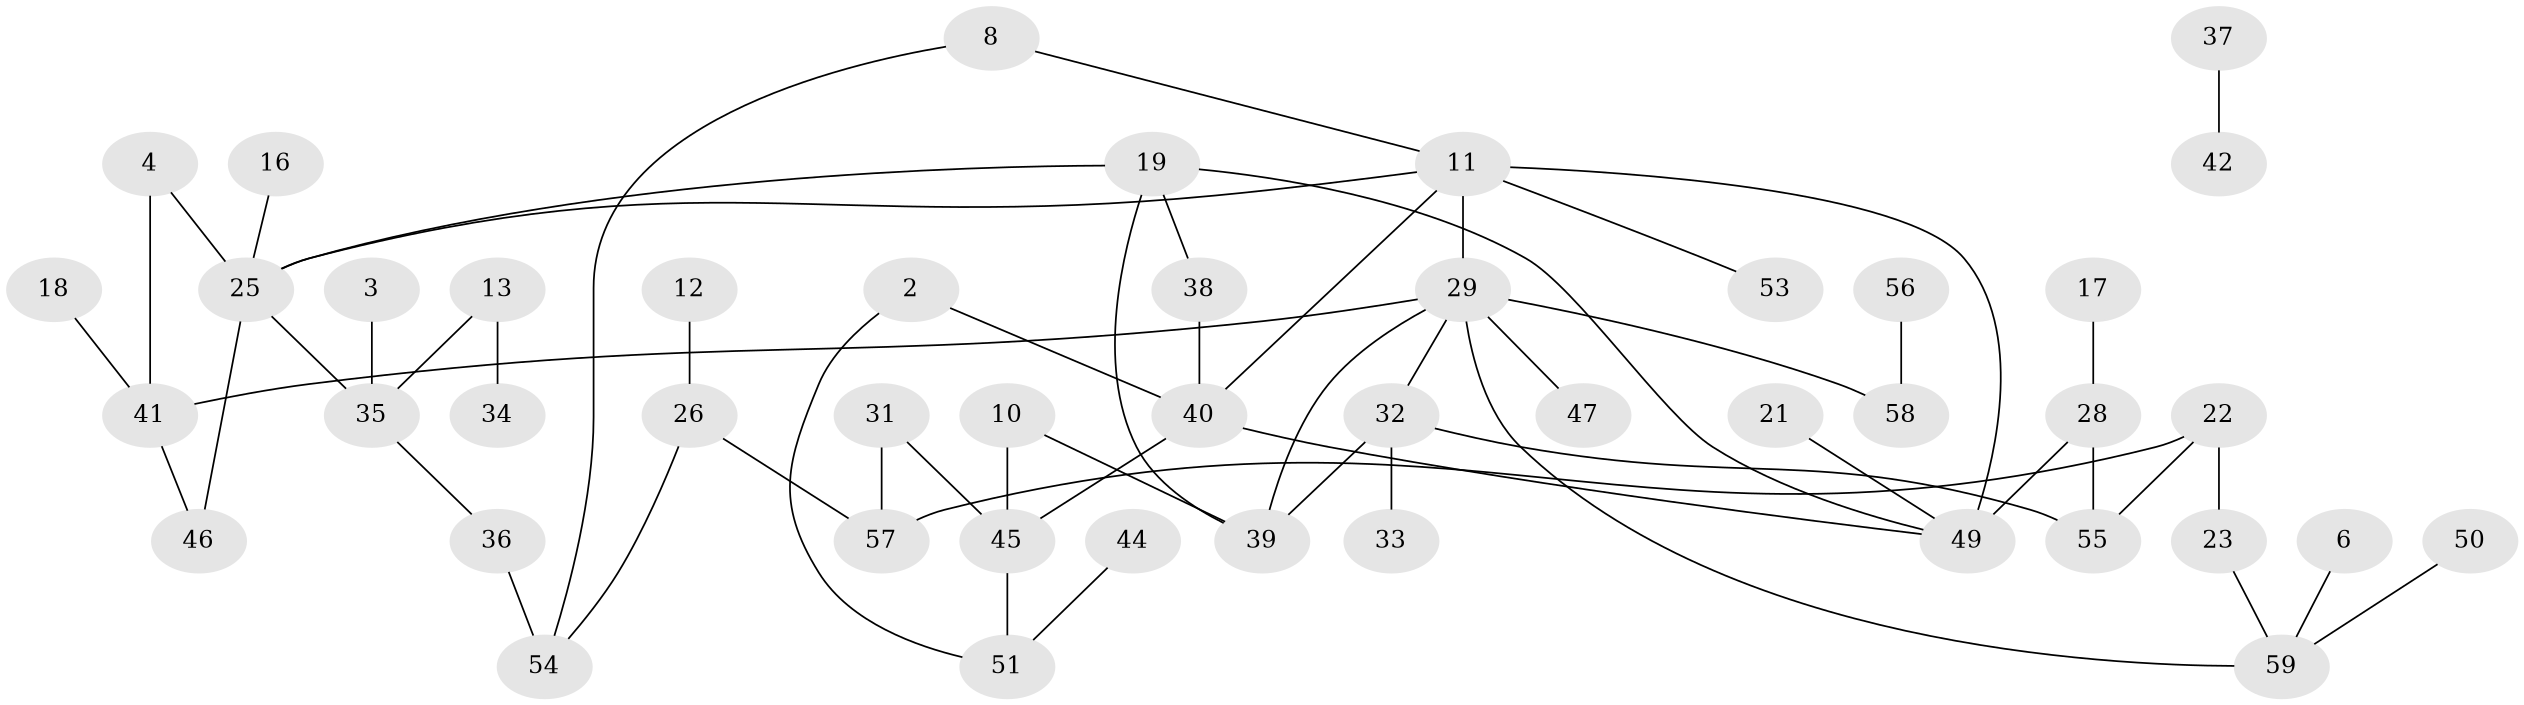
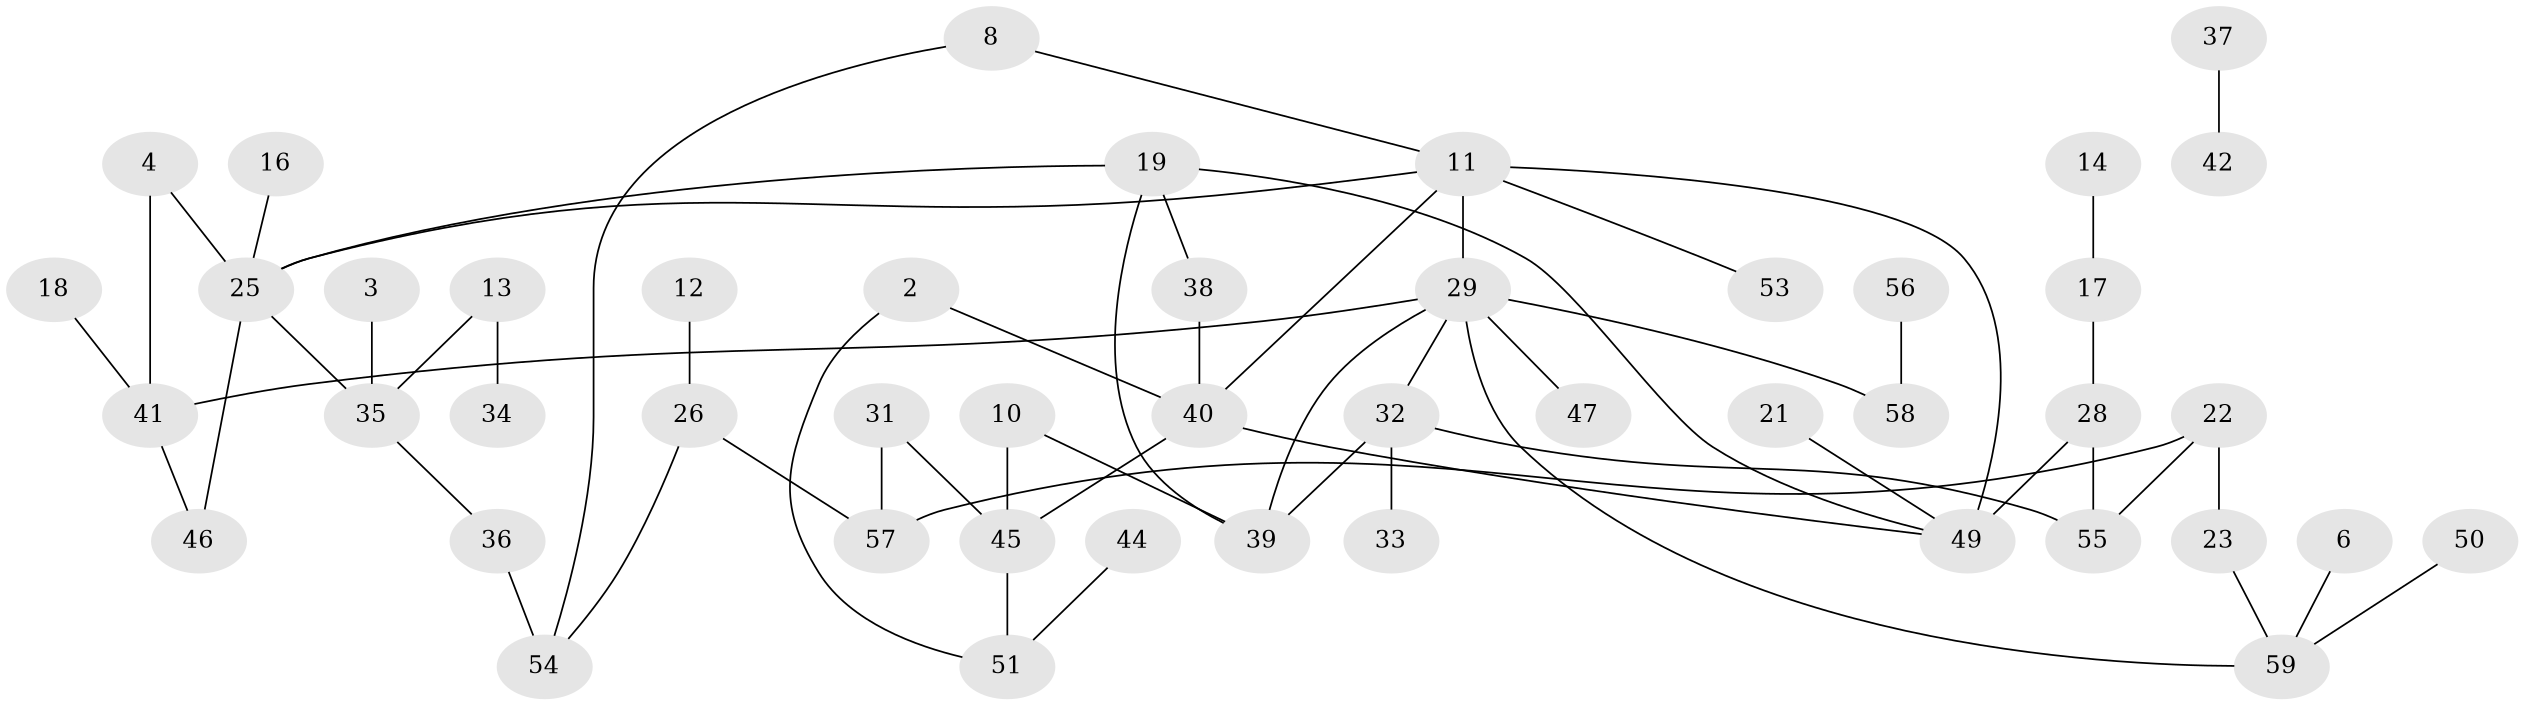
none -> (2093, 164)
